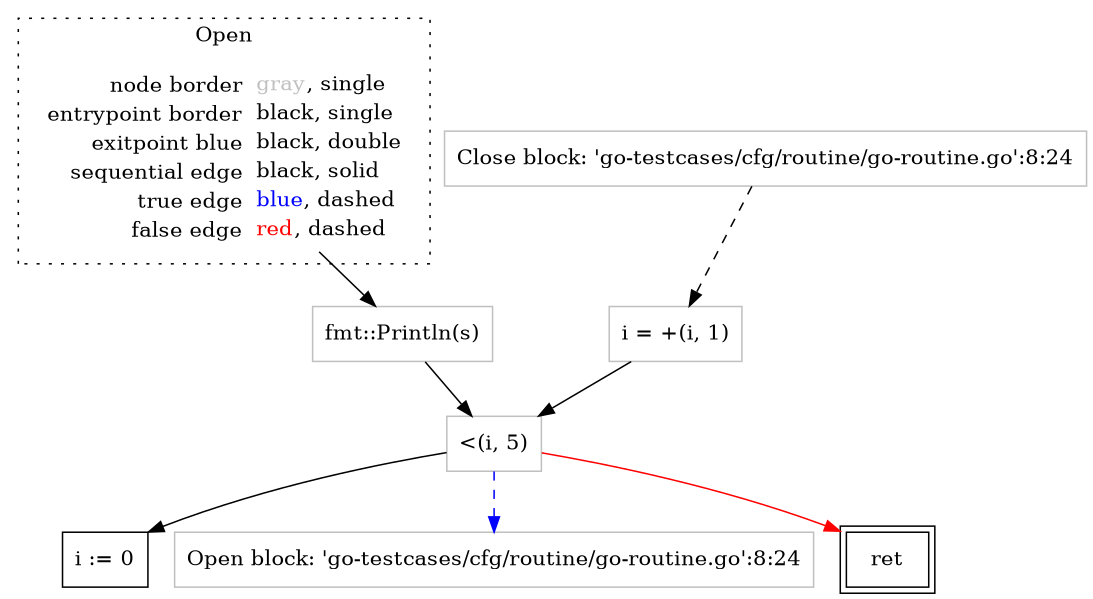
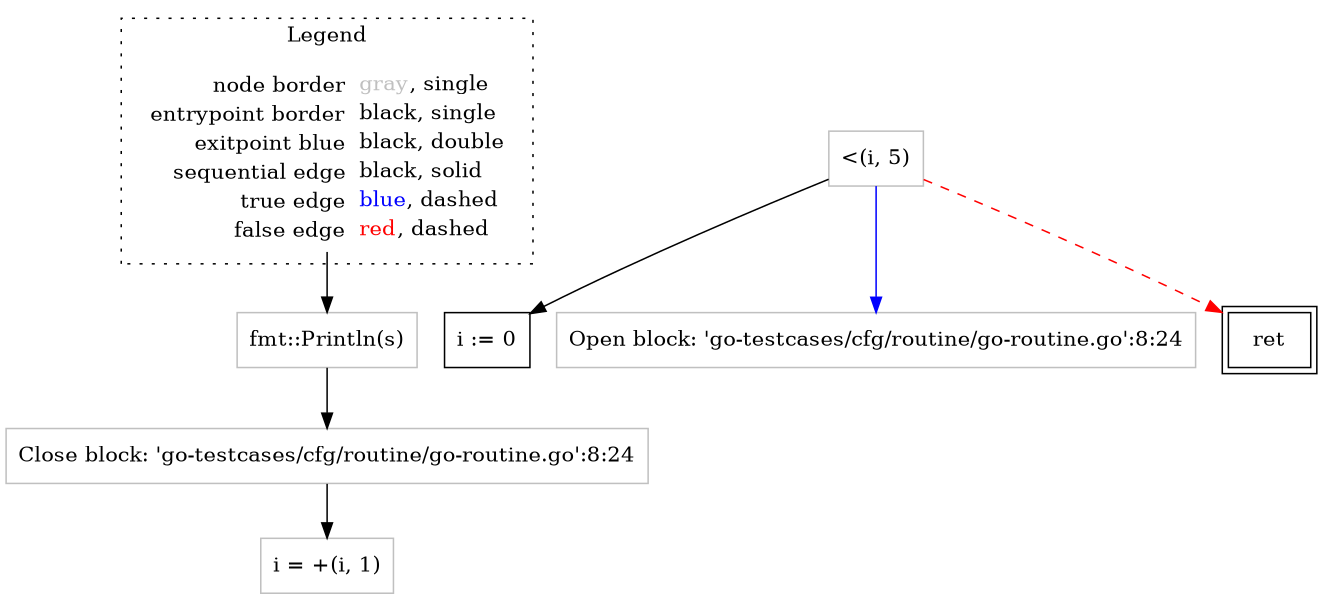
(224, 36) -> (327, 36)
(724, 239) -> (327, 503)
(443, 383) -> (327, 390)
(592, 385) -> none
(685, 483) -> (1067, 241)
(494, 494) -> (876, 242)
